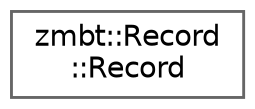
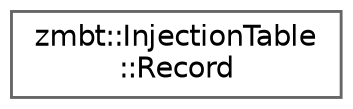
(128, 54) -> (176, 54)
